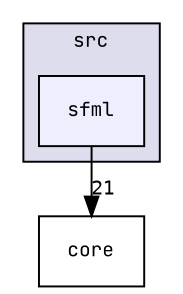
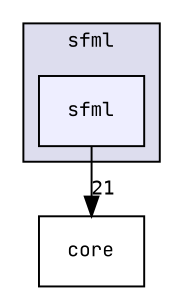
(92, 42) -> (92, 42)
